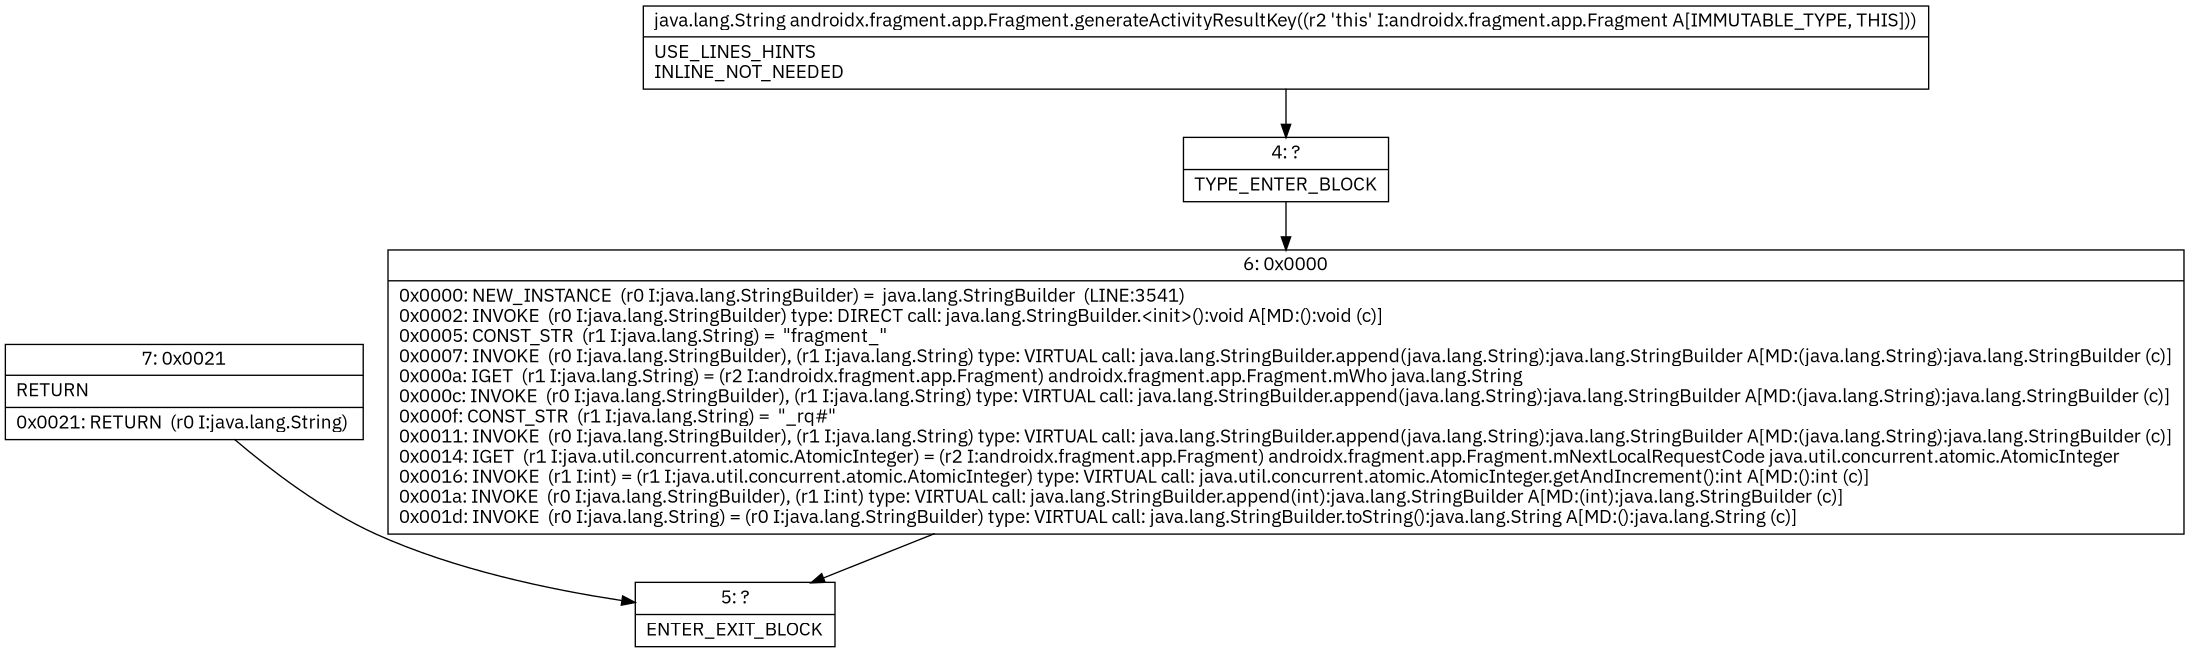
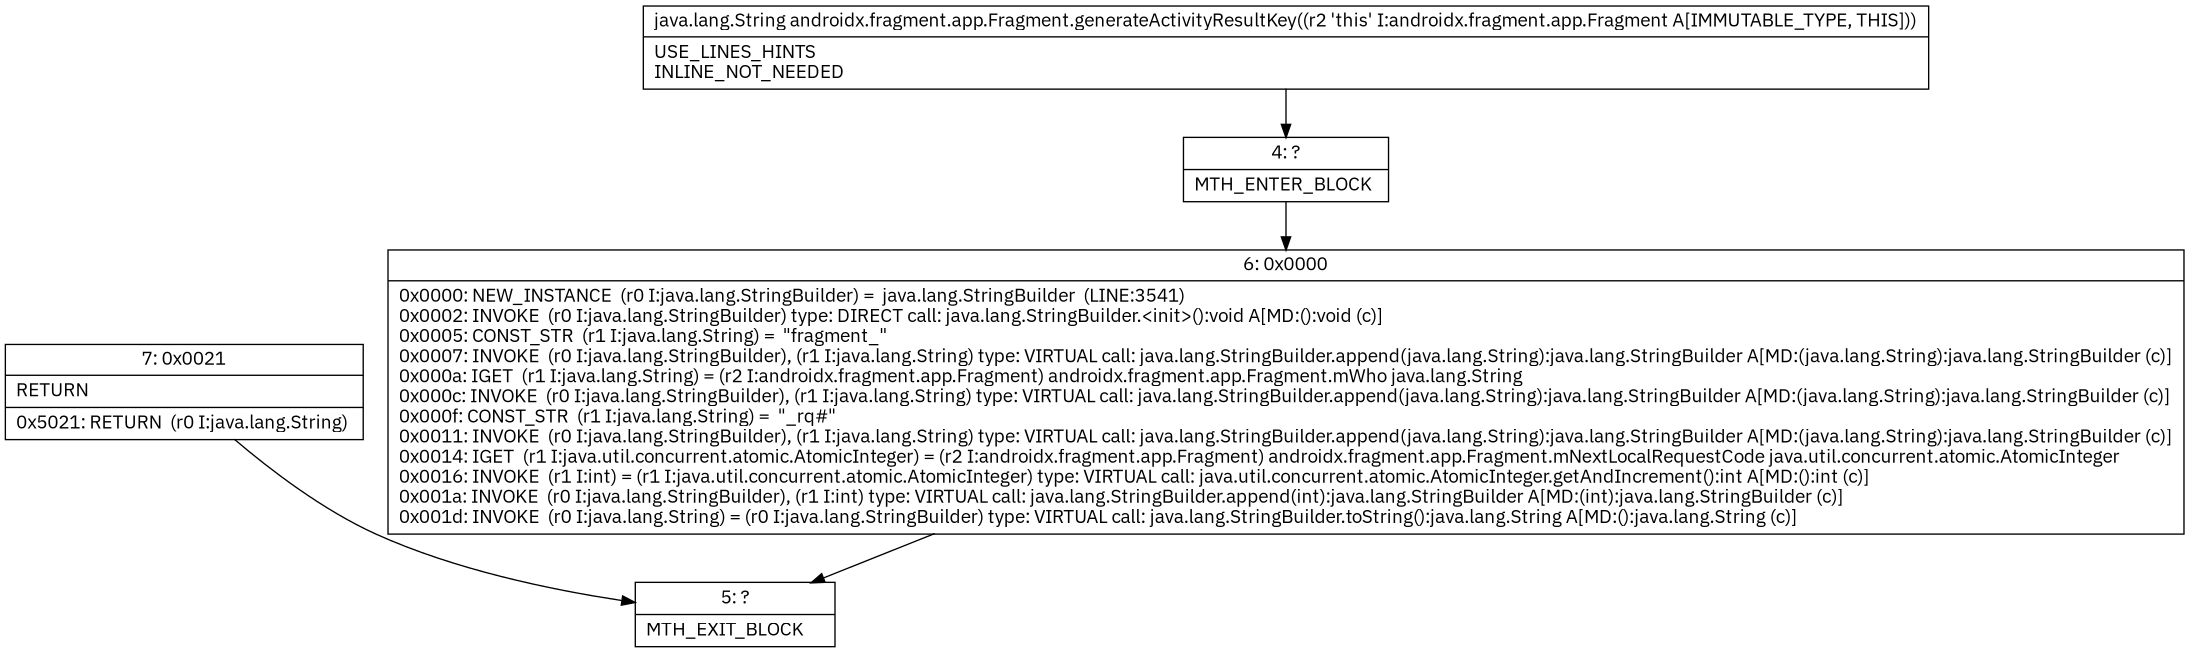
(1286, 185) -> (1283, 185)
(184, 423) -> (184, 423)
(735, 630) -> (725, 630)
